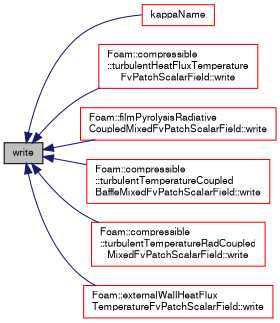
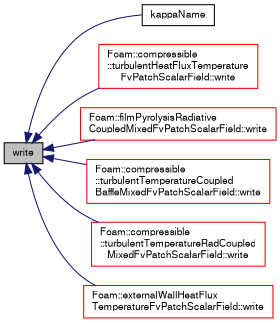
(178, 15) -> (178, 15)
